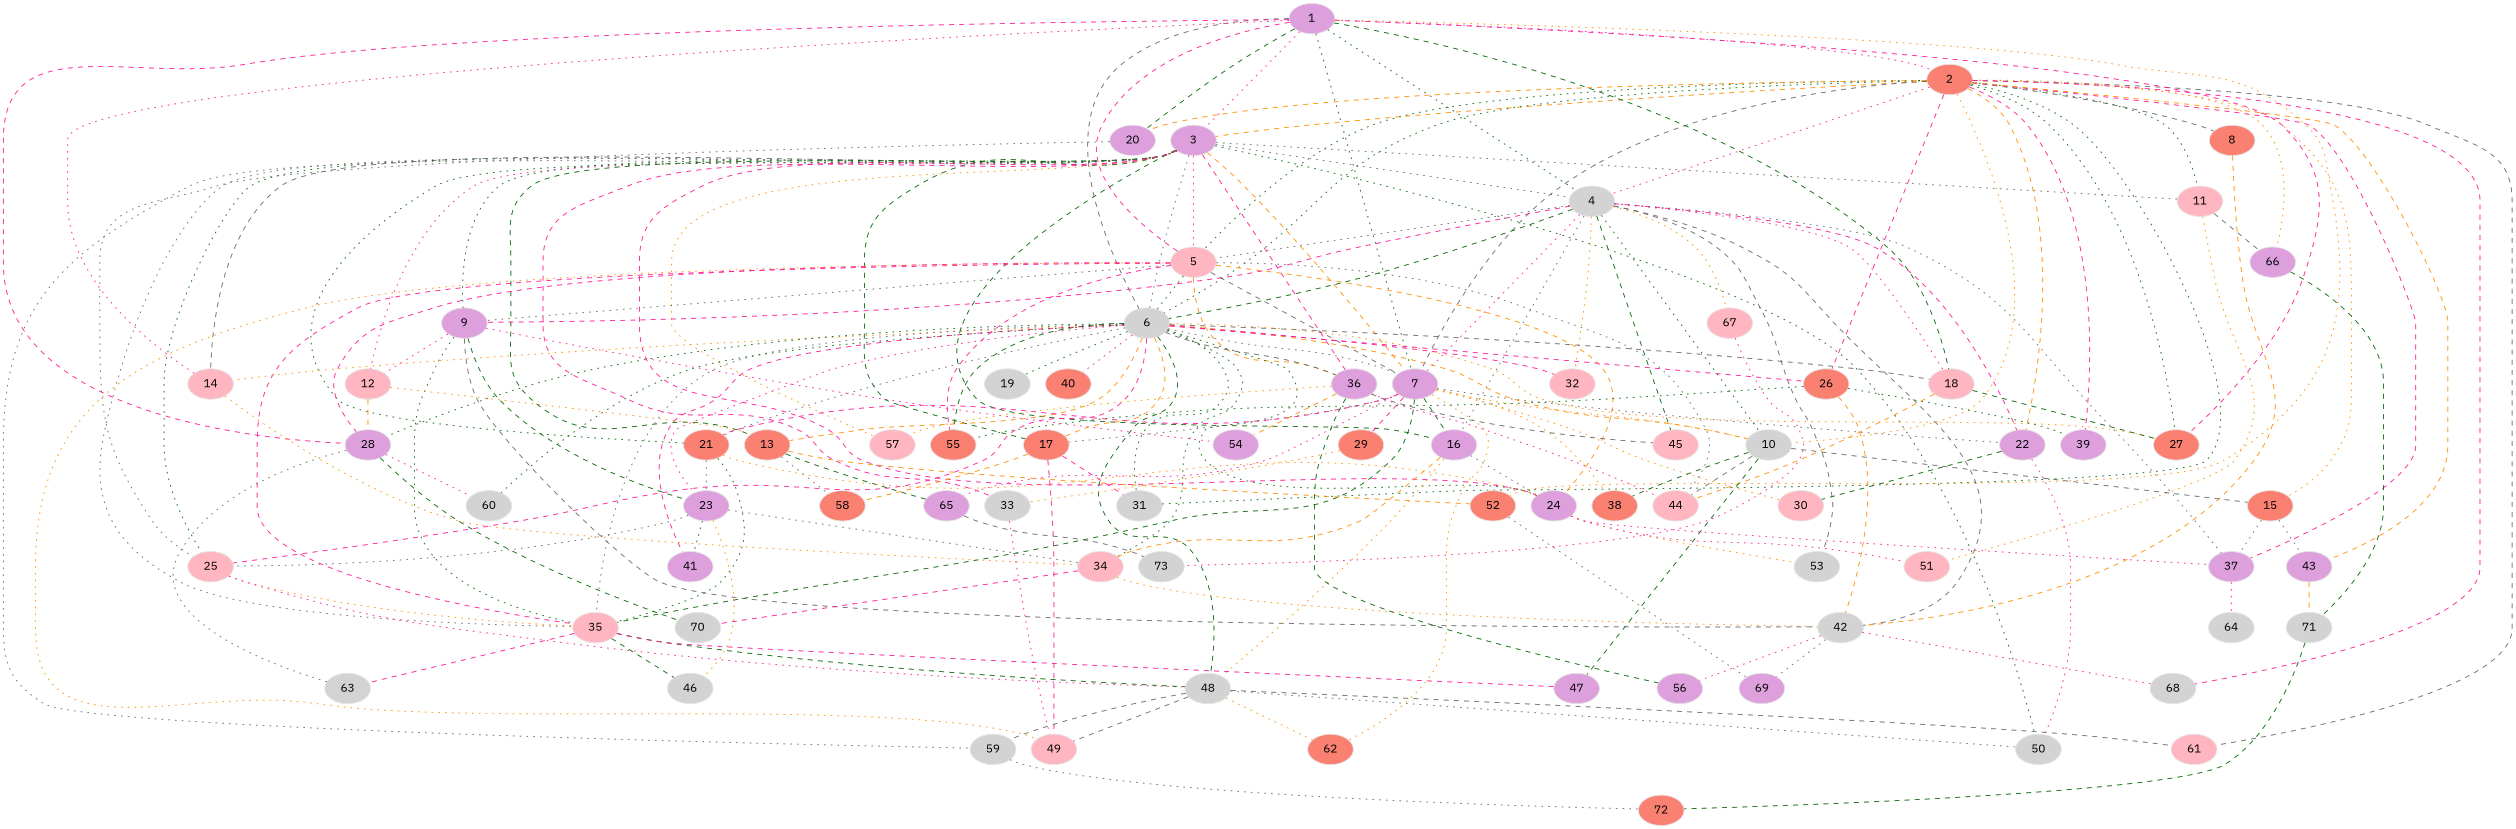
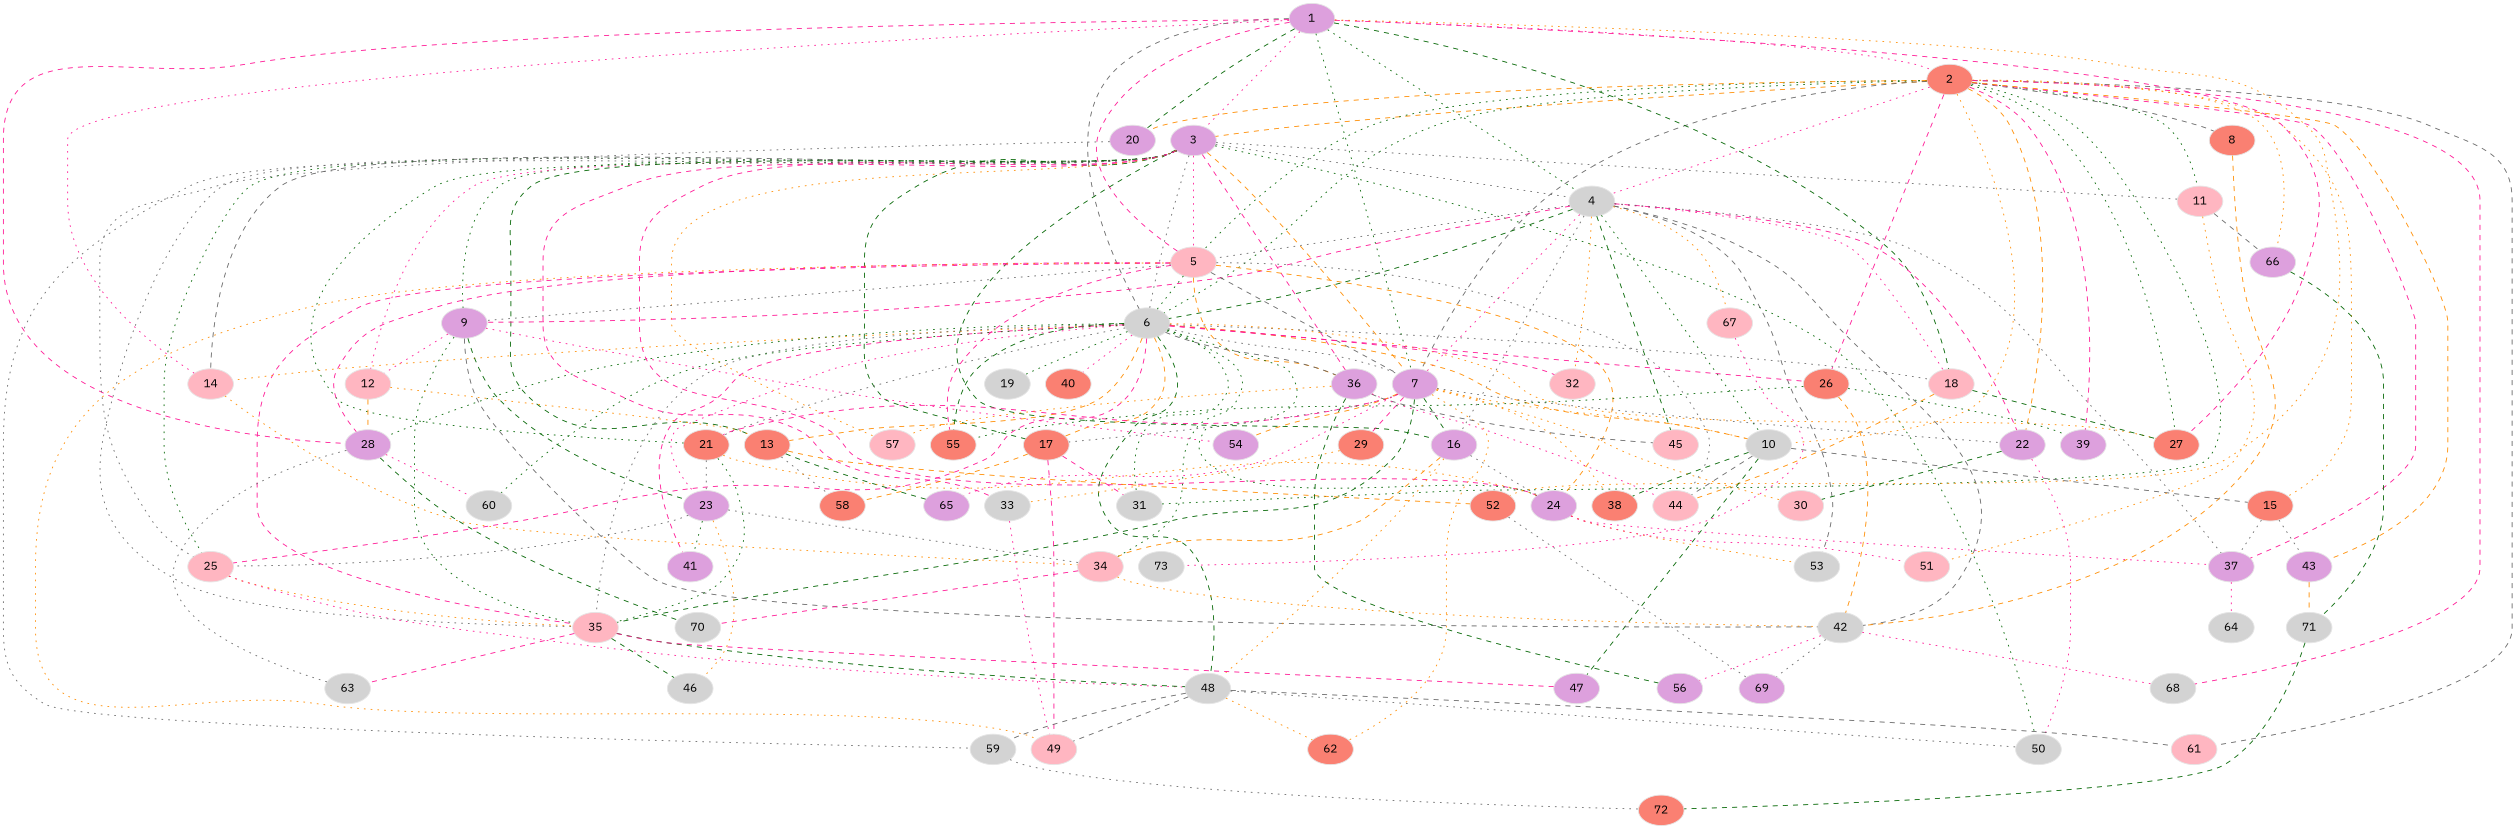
(1550, 343) -> (1550, 343)
(1295, 414) -> (1304, 420)
(1059, 537) -> none
